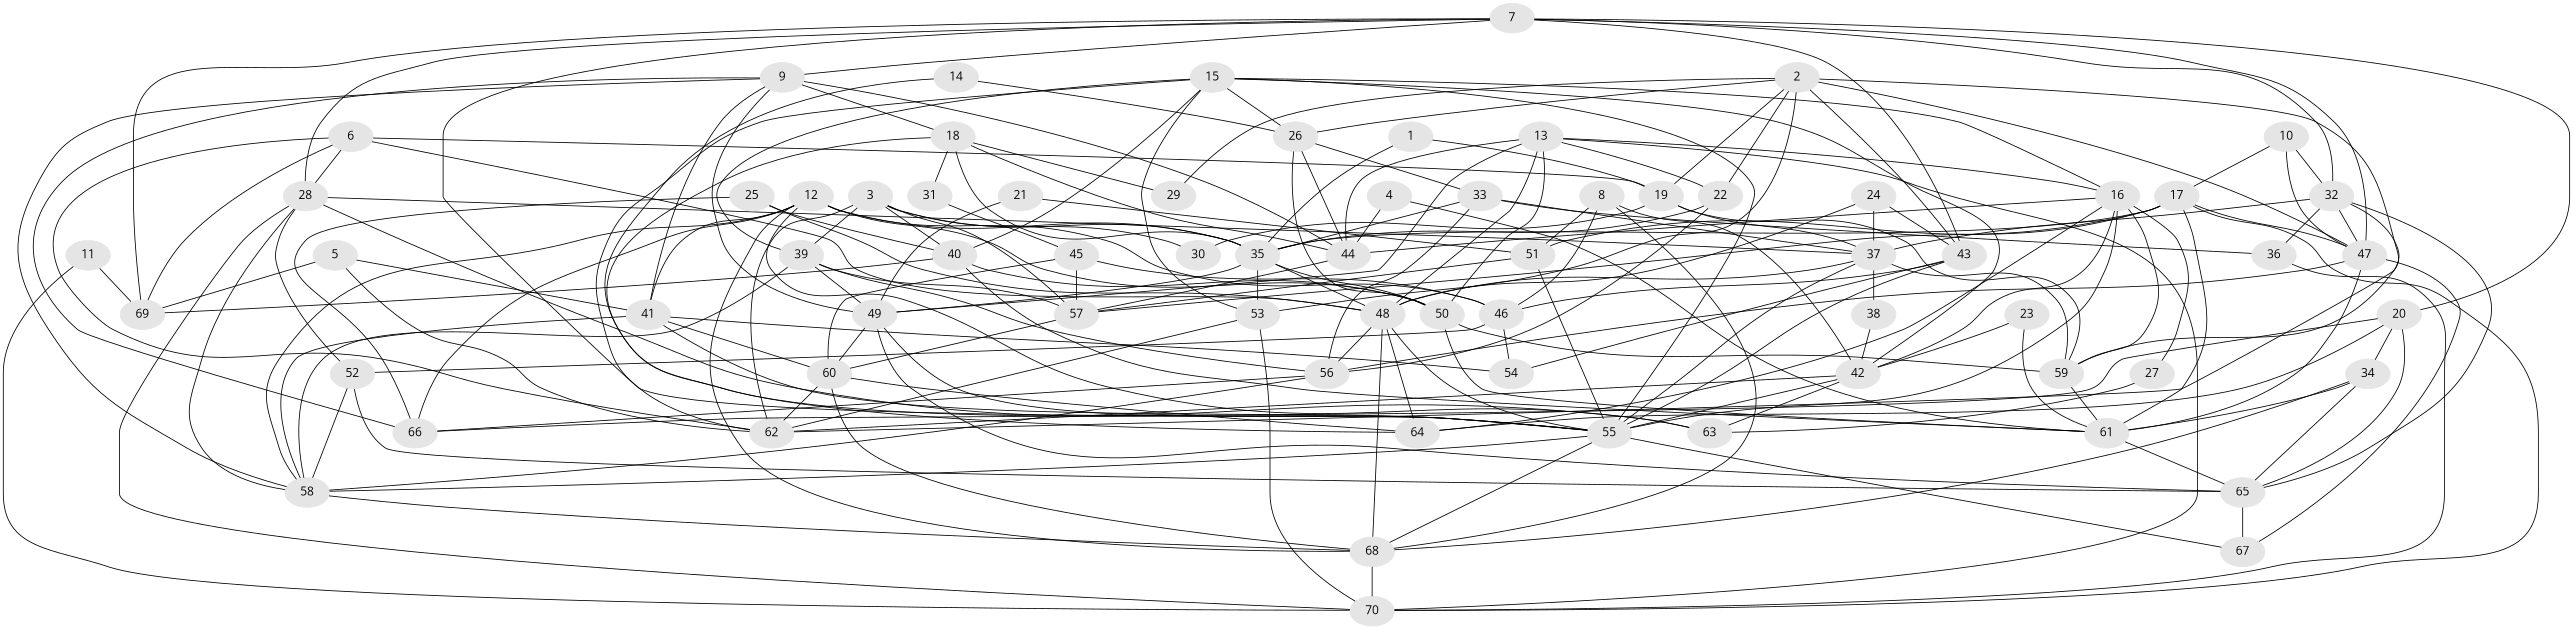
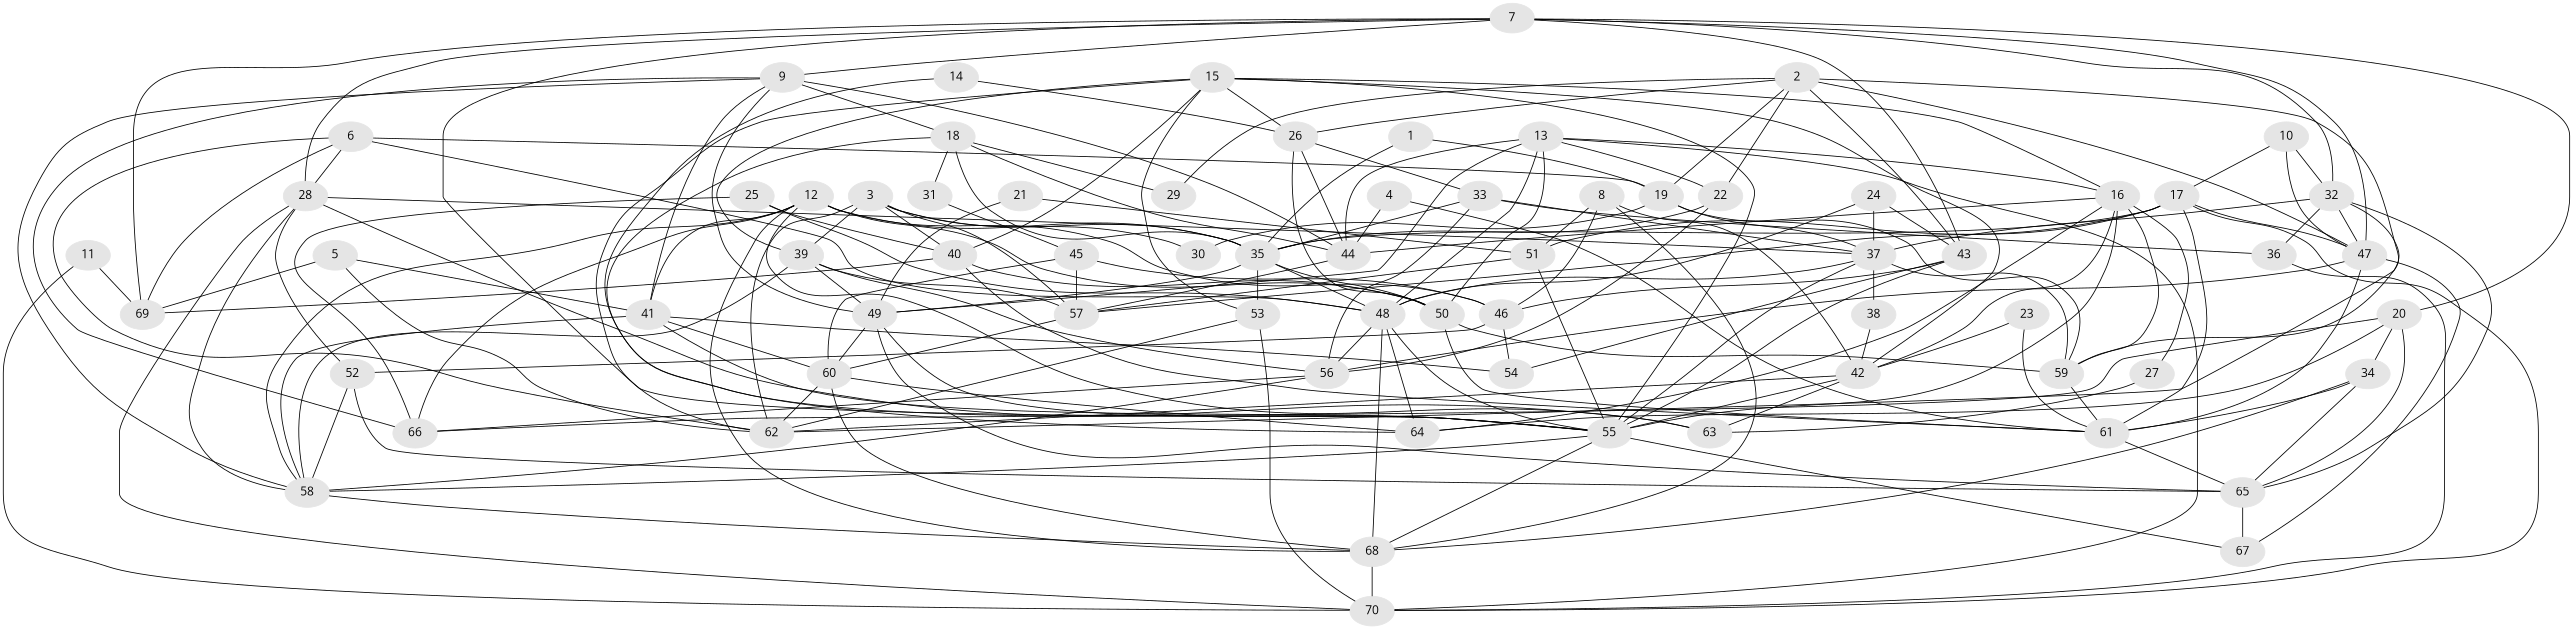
(1612, 255) -> none
